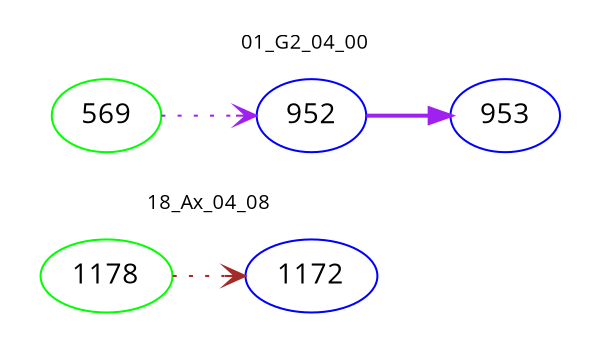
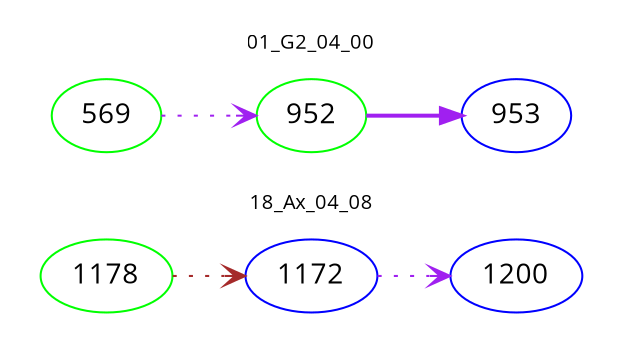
(311, 116) -> (311, 116)
none -> (516, 276)
